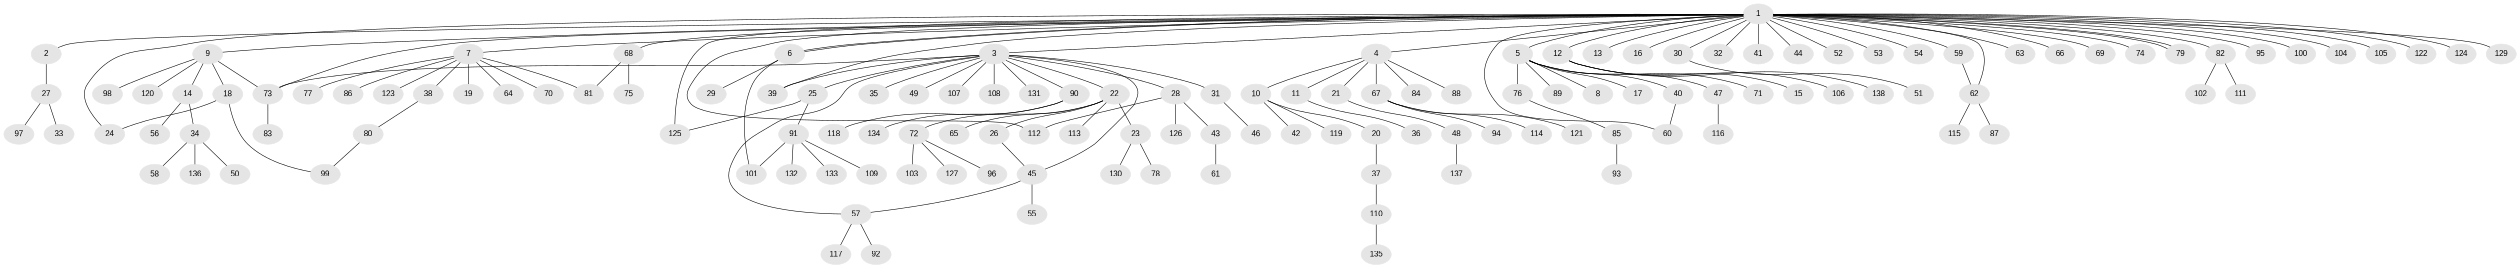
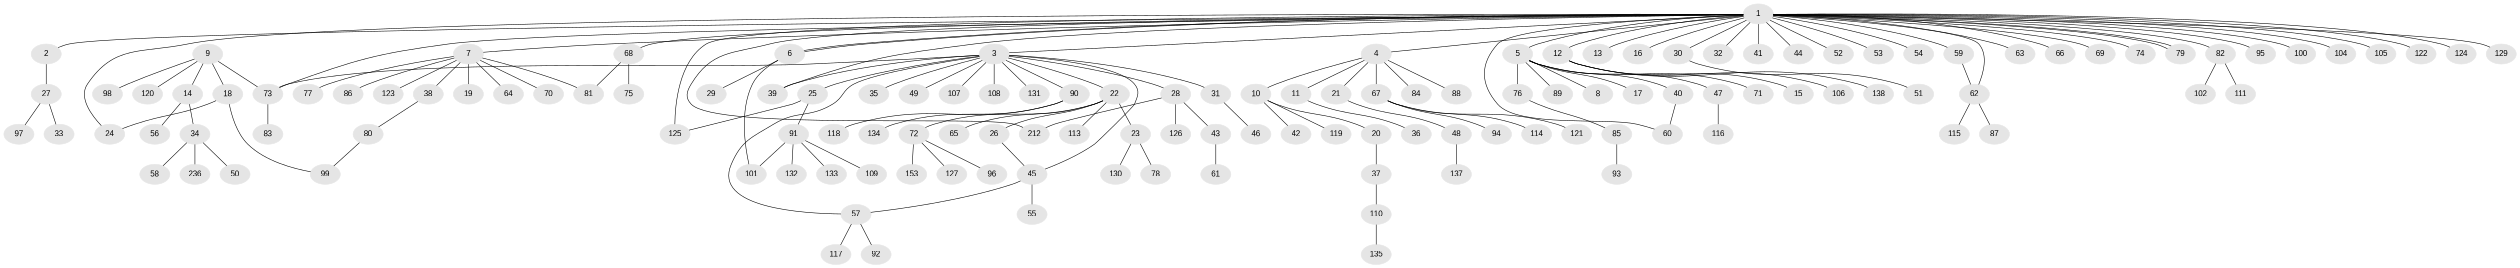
(983, 24) -> none
(1034, 134) -> (1034, 134)
(195, 174) -> (195, 174)
(912, 174) -> (912, 174)
